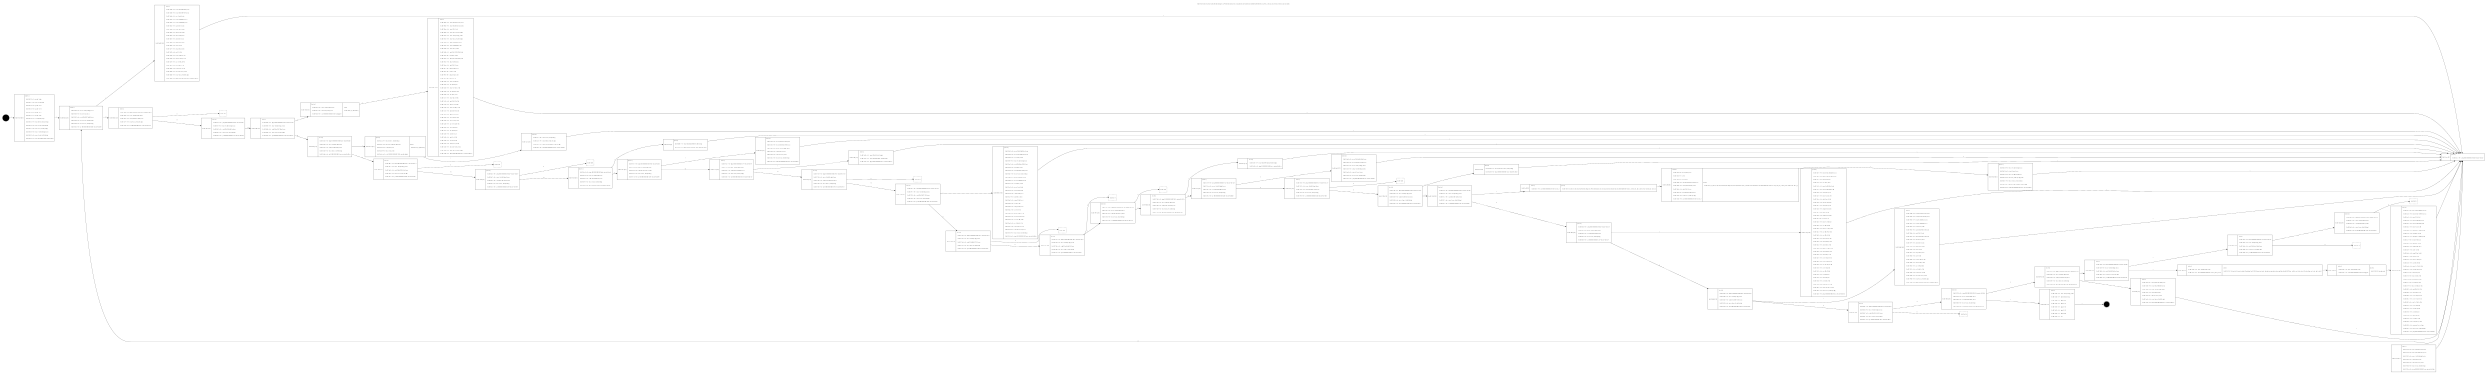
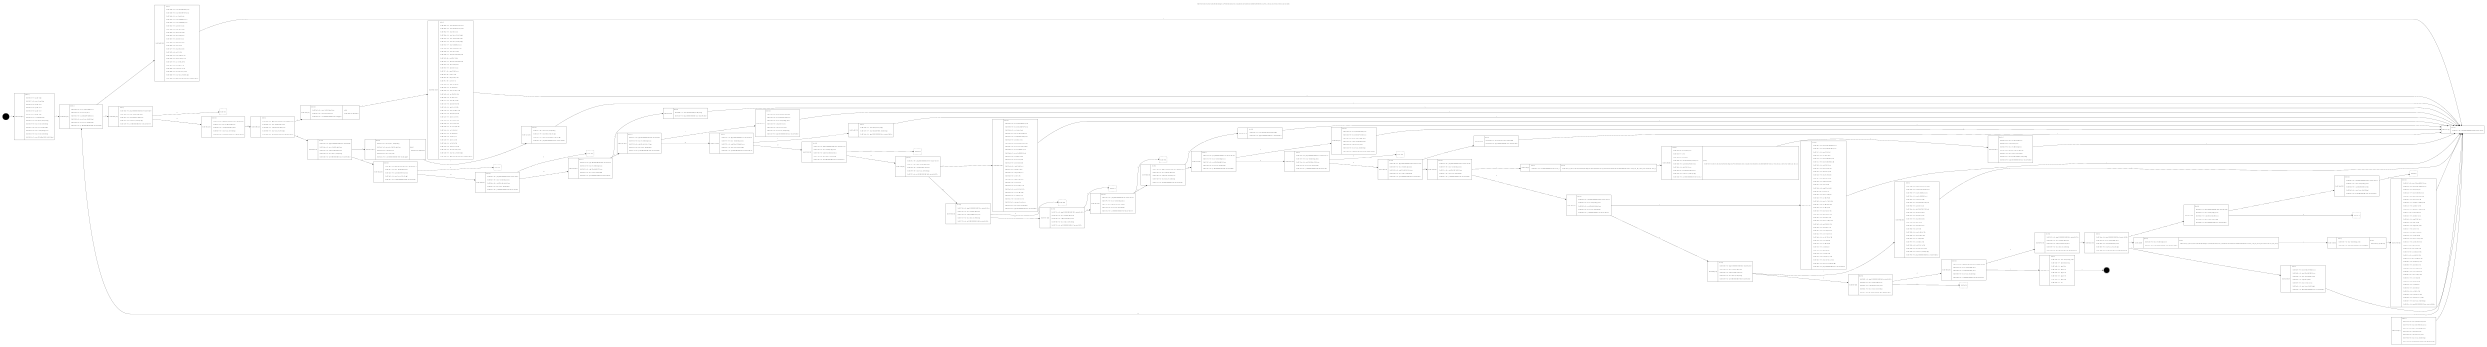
(2105, 285) -> (2204, 262)
